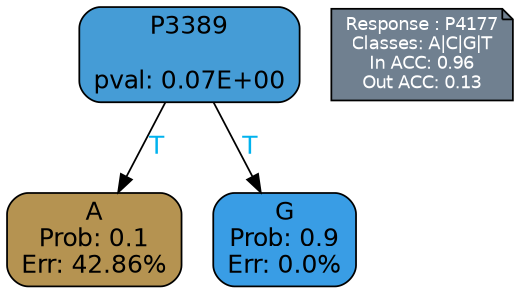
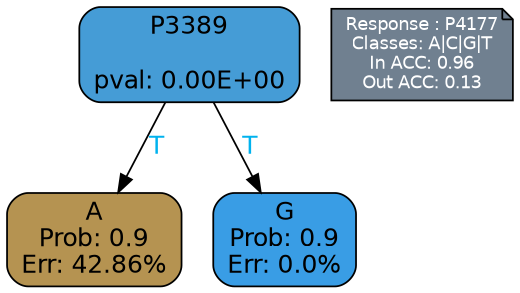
(189, 55) -> (189, 55)
(94, 240) -> (94, 240)
